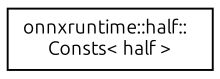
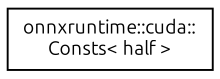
(110, 39) -> (110, 39)
